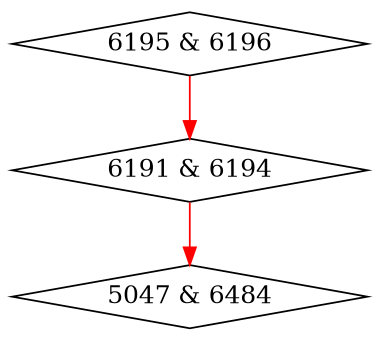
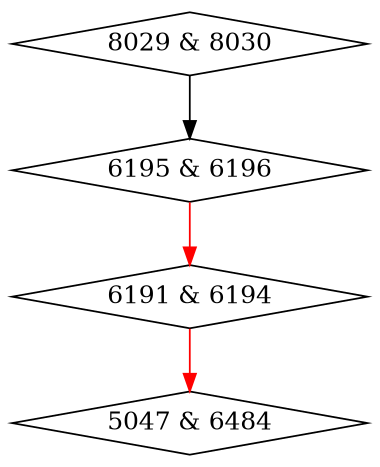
none -> (190, 44)
